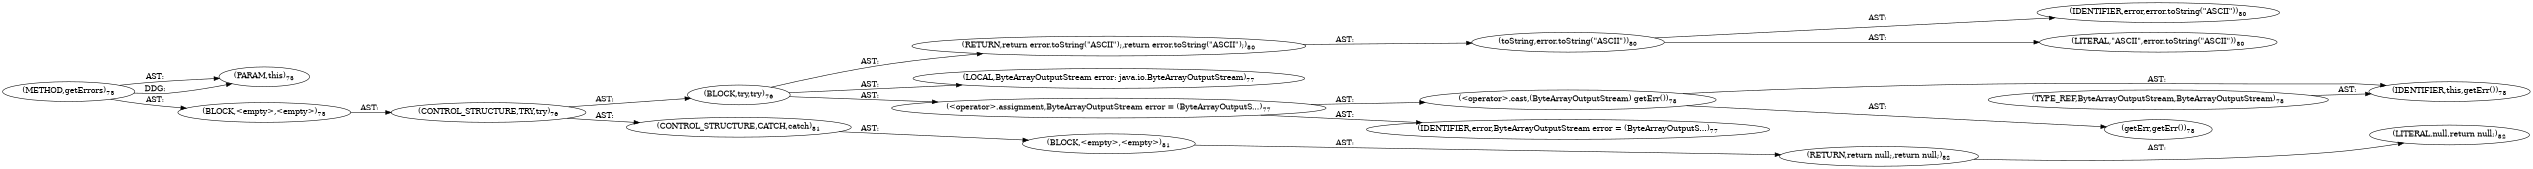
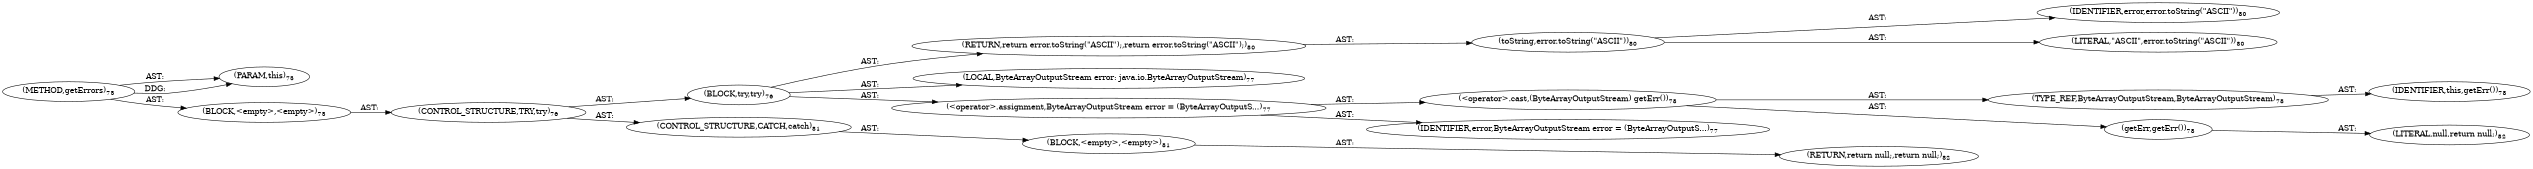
(2032, 84) -> (1849, 100)
(2186, 159) -> (2288, 132)
